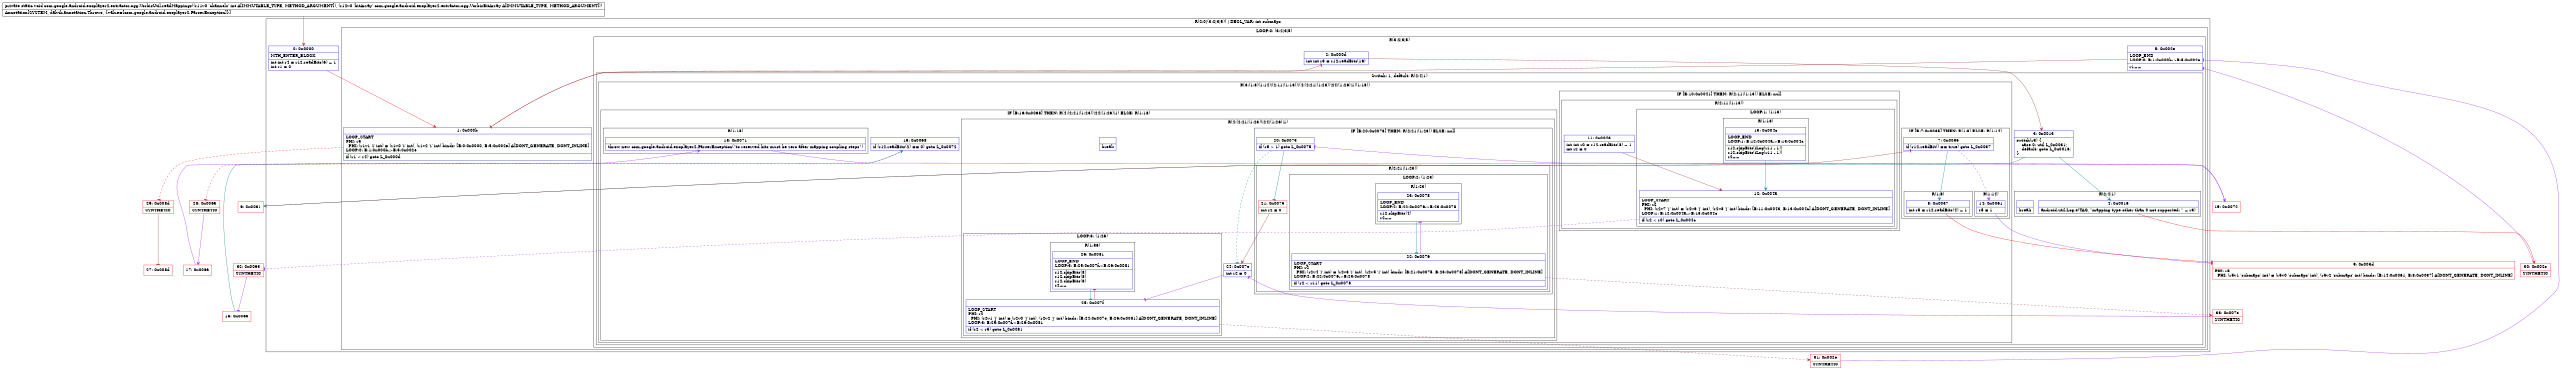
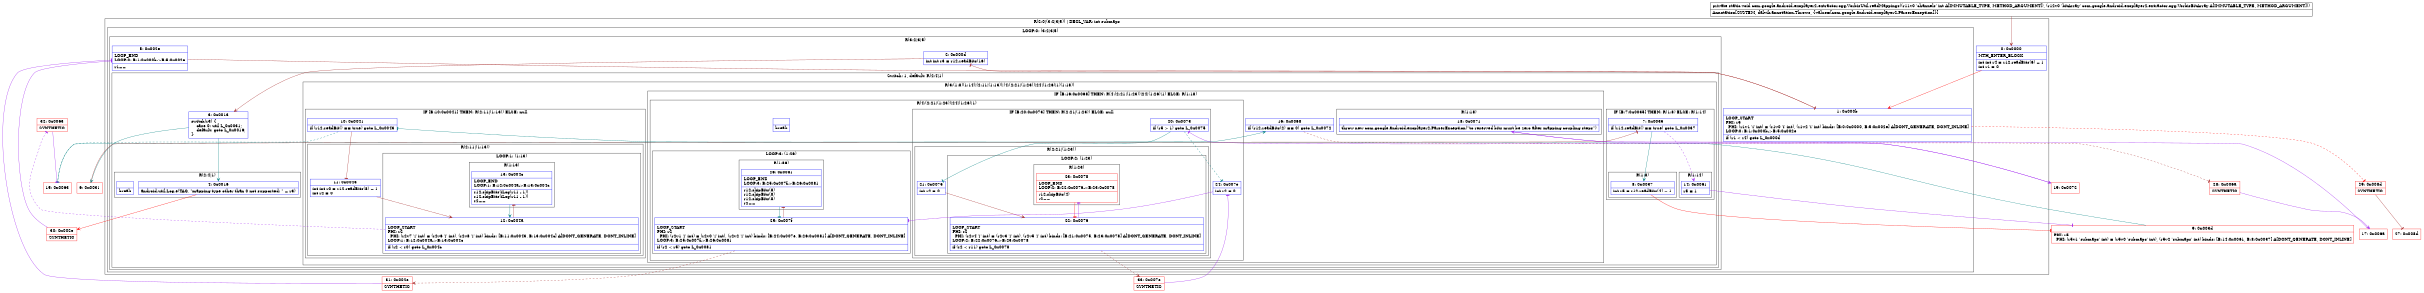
none -> (352, 125)
(1273, 207) -> (931, 188)
(1418, 207) -> (1077, 188)
none -> (514, 212)
(1260, 230) -> (984, 205)
(1416, 237) -> (1075, 209)
